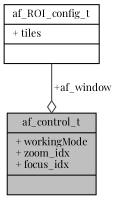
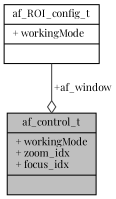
(27, 34) -> (49, 34)
